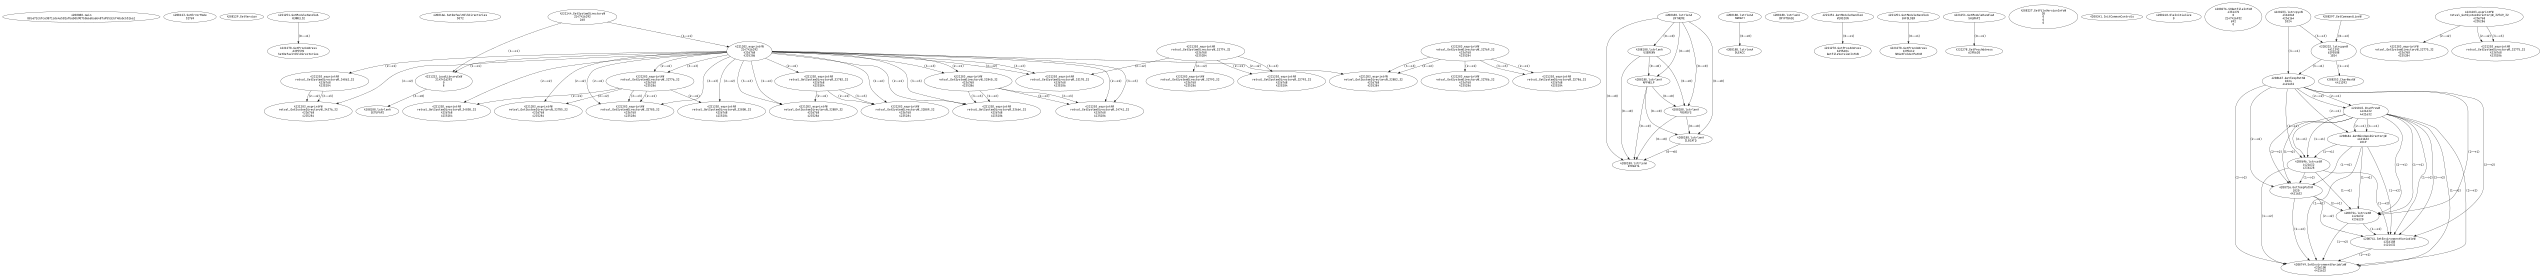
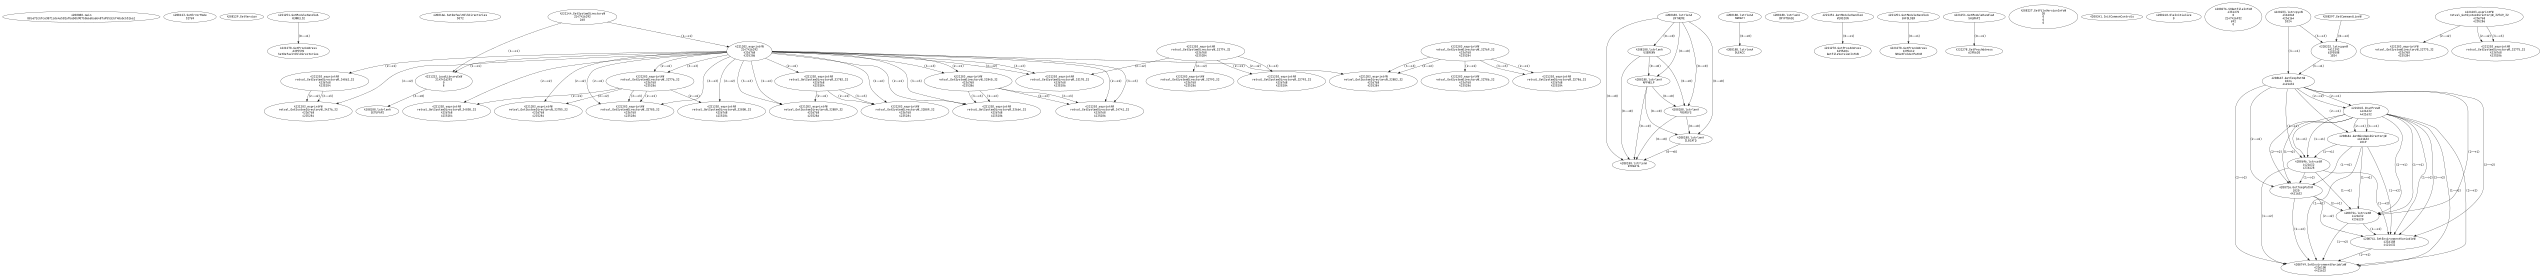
(2341, 81) -> none
